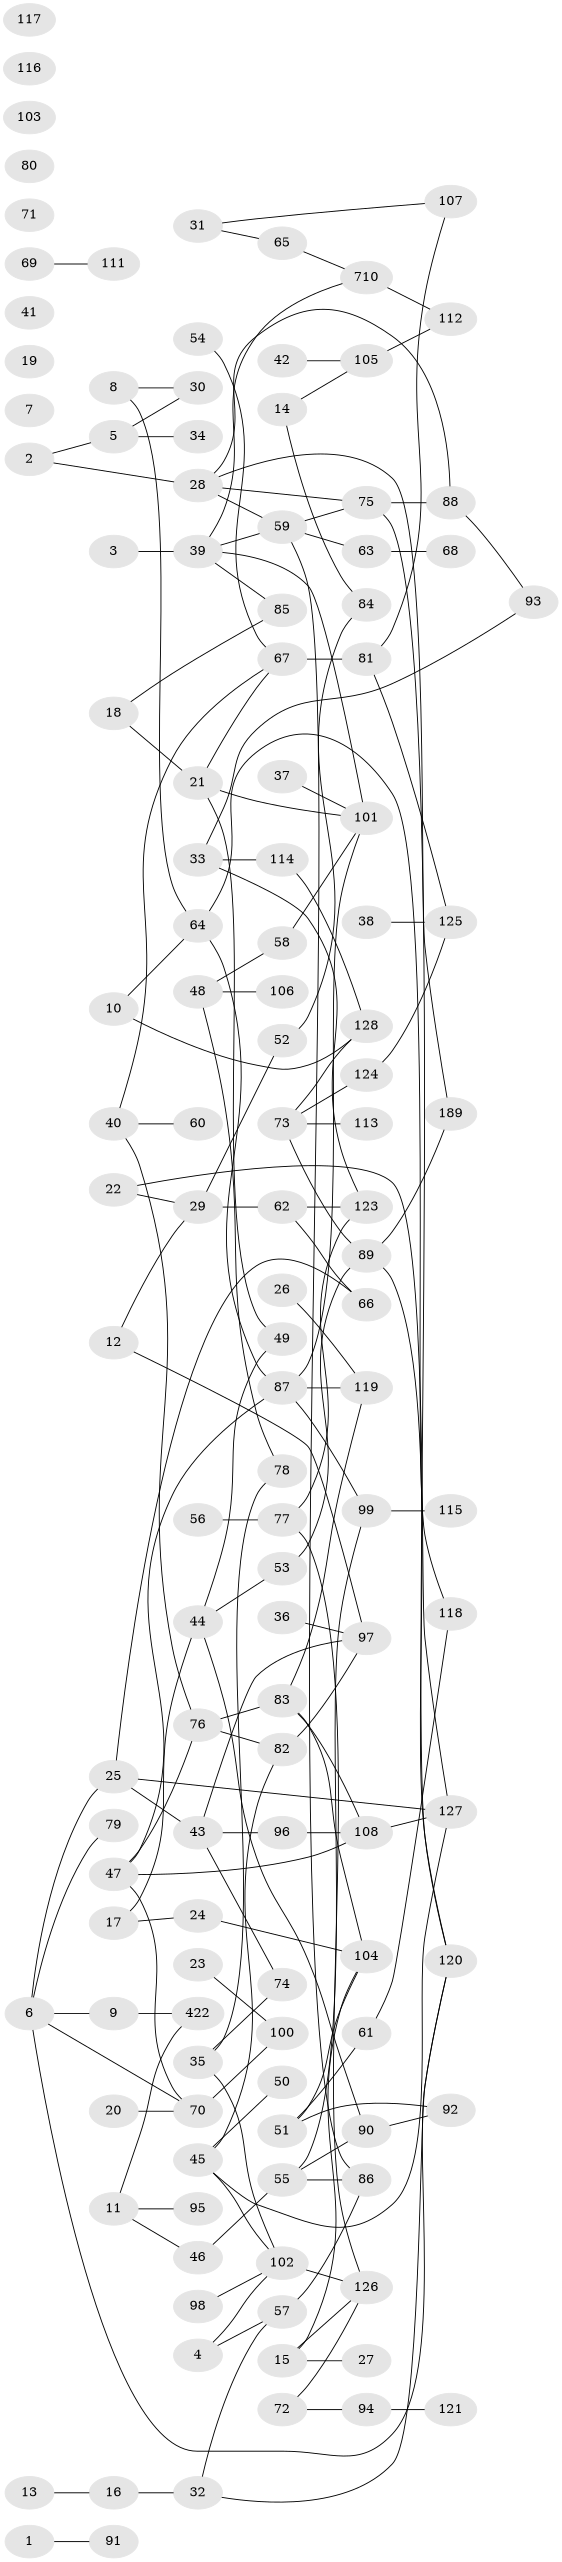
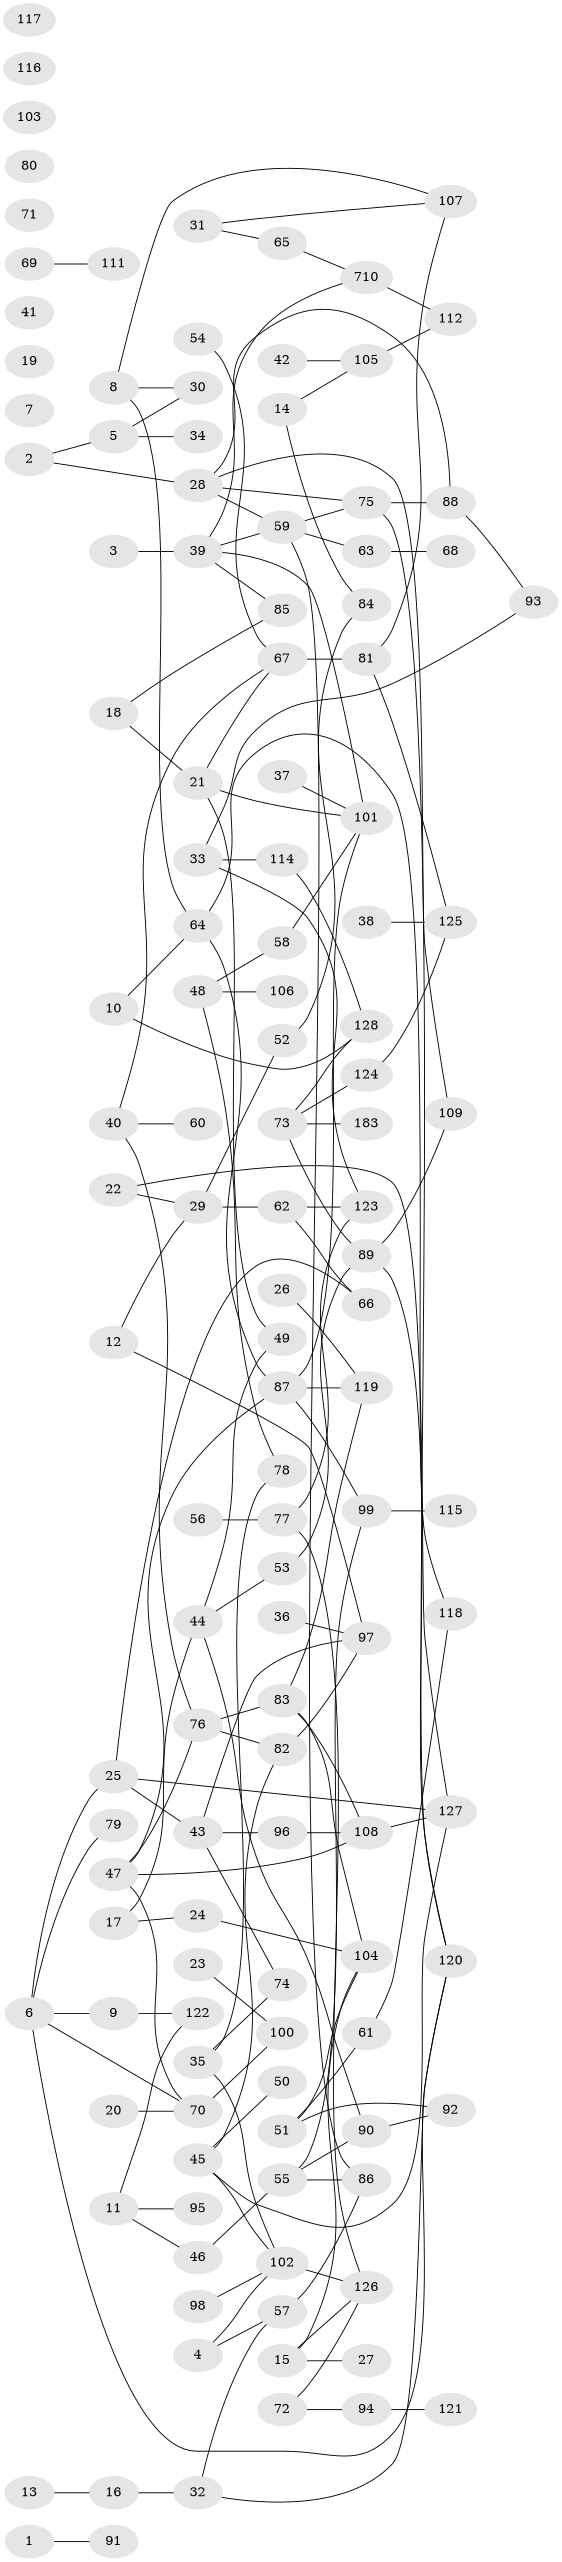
none -> (210, 182)
(451, 1114) -> (451, 1114)
(367, 1124) -> (367, 1124)
(198, 2014) -> (198, 2014)
